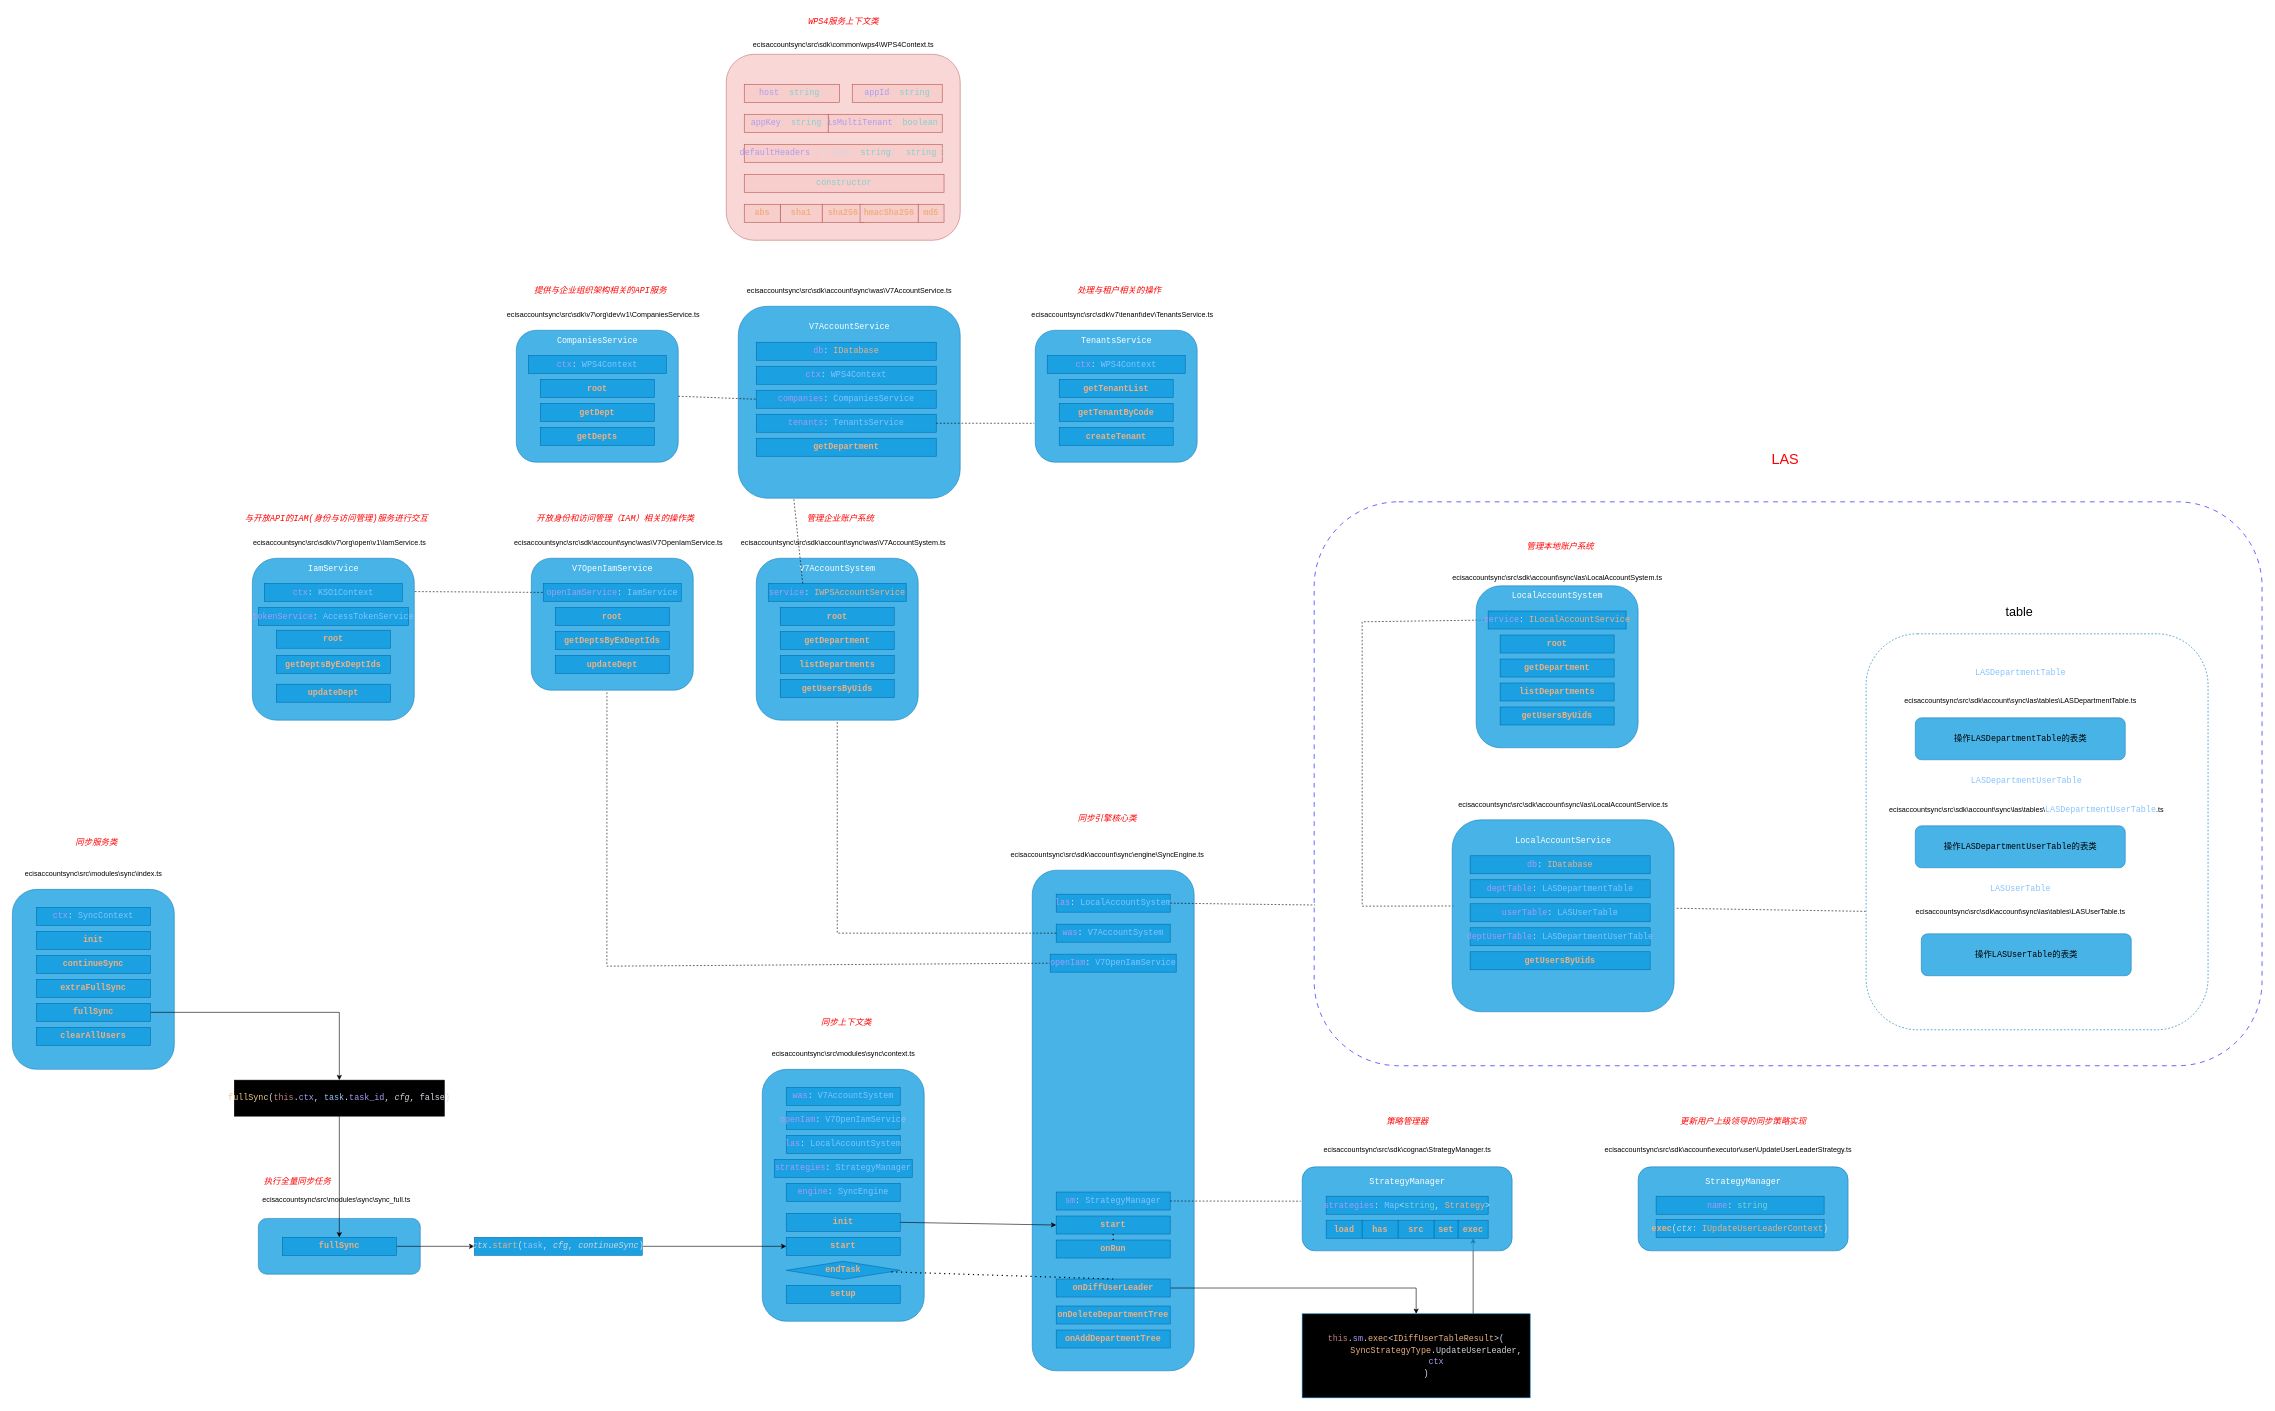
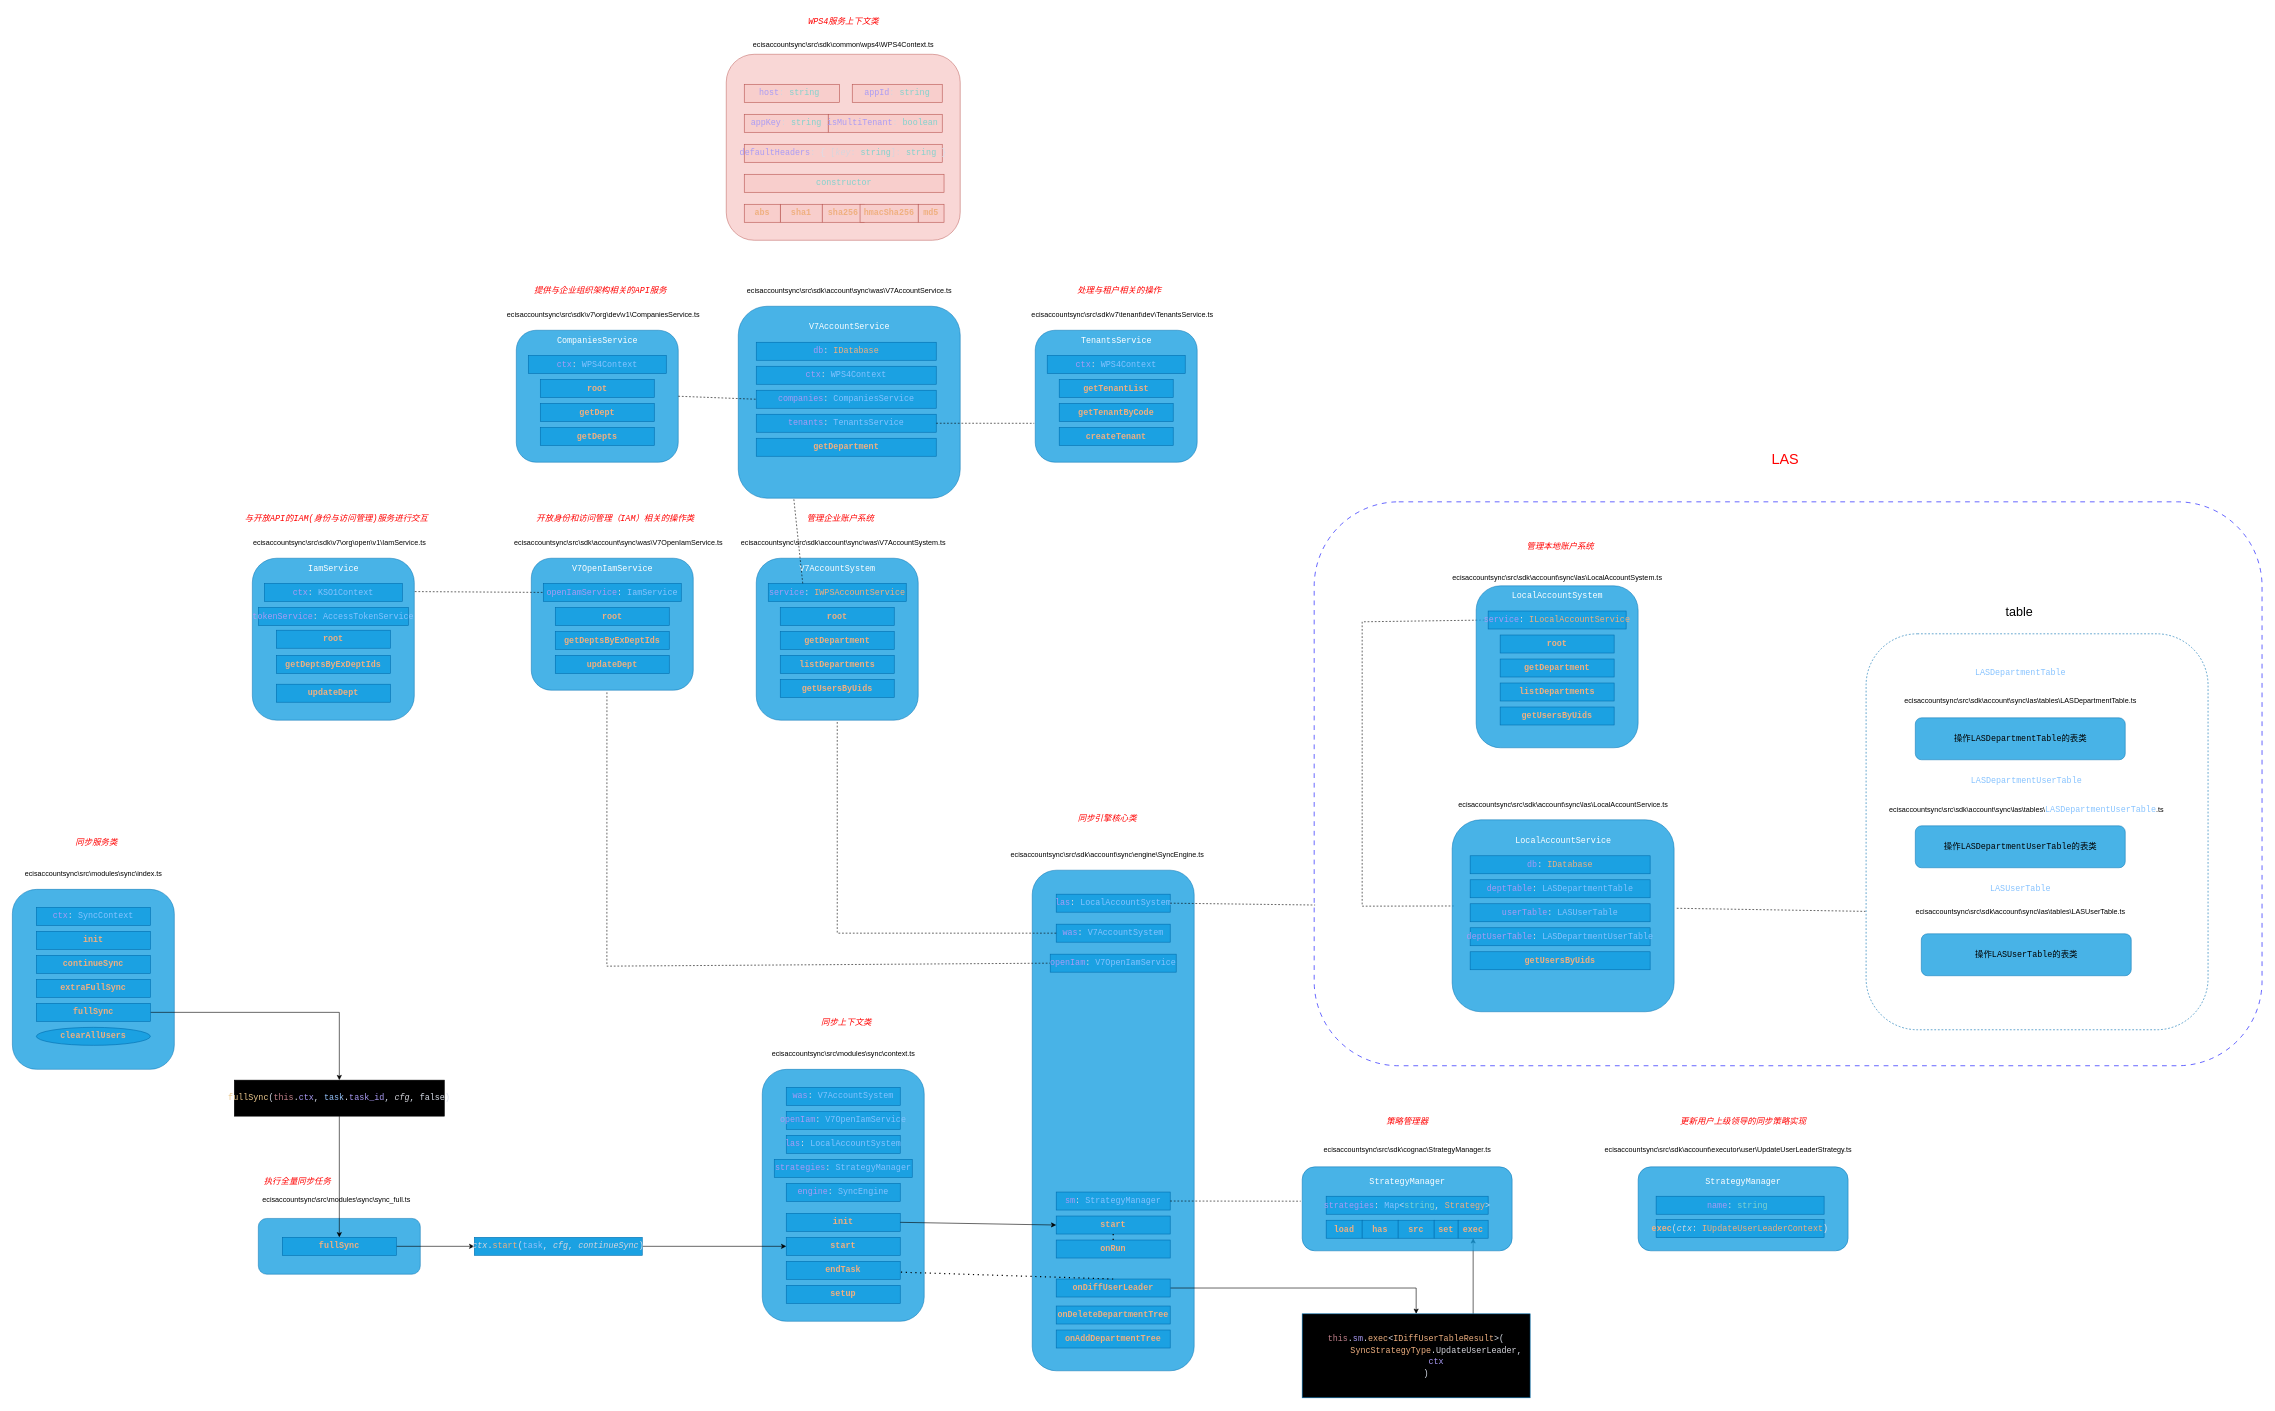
(93, 1037) -> (93, 1037)
(843, 1271) -> (843, 1271)
